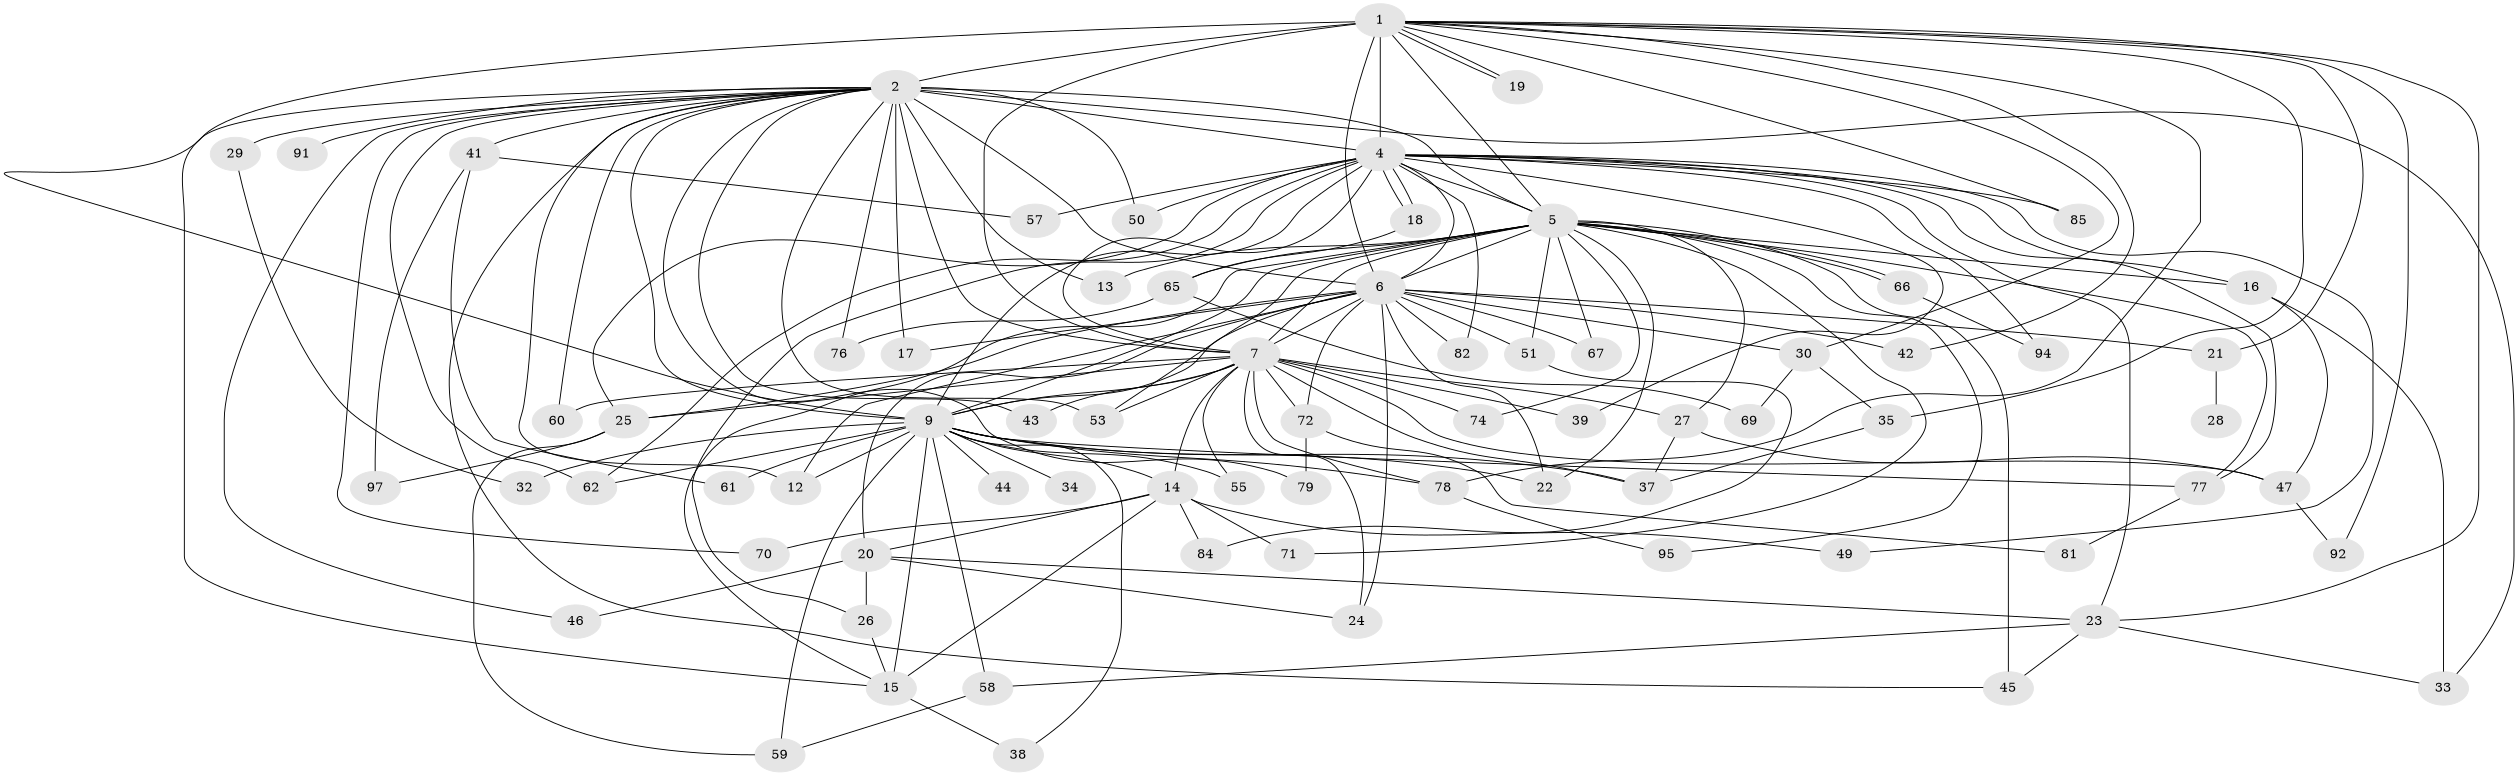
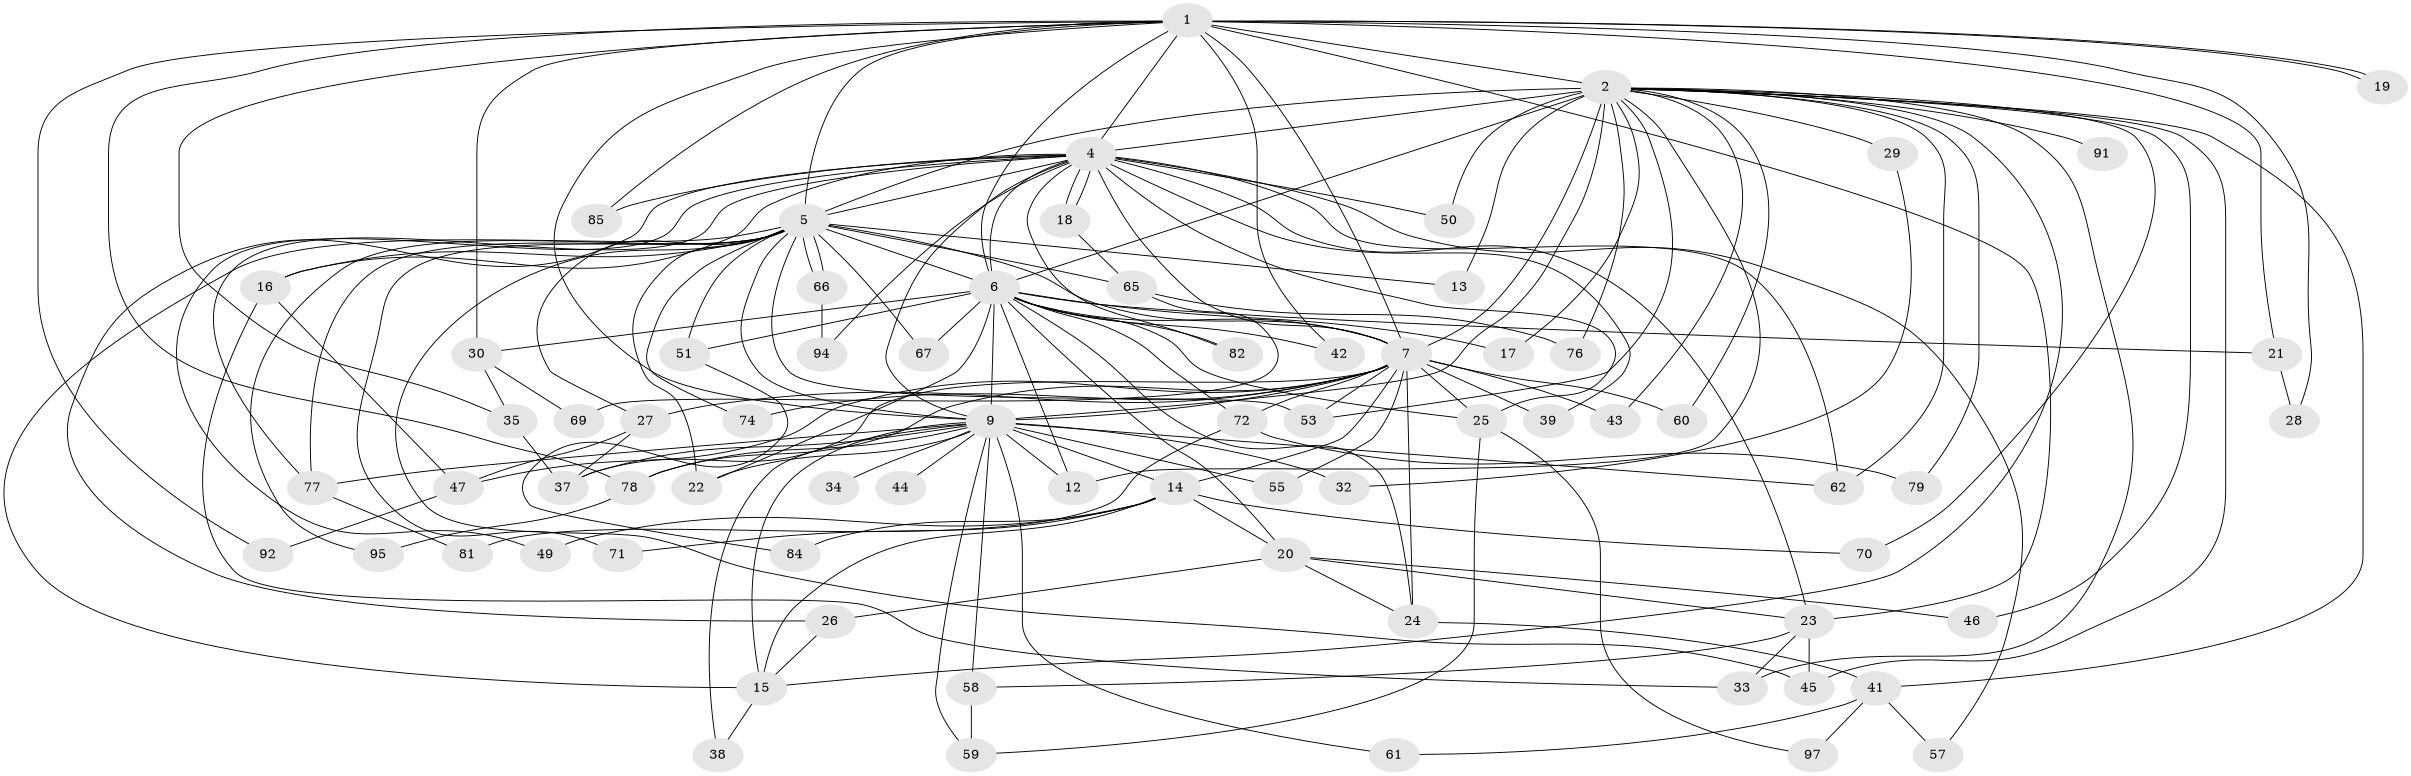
none -> (1891, 43)
none -> (1650, 636)
